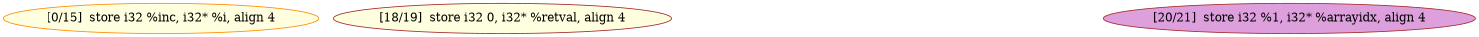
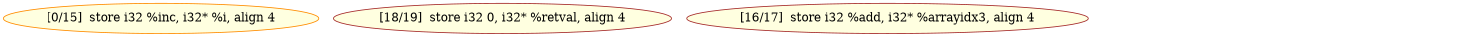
none -> (888, 18)
(1289, 18) -> none
